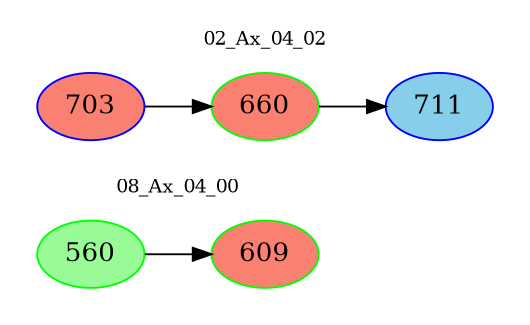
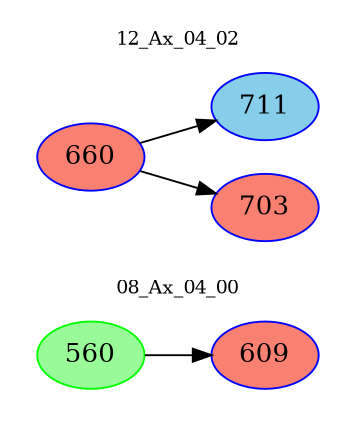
(265, 40) -> (178, 40)
(169, 107) -> (169, 180)
(265, 107) -> (91, 157)
(265, 254) -> (265, 355)
